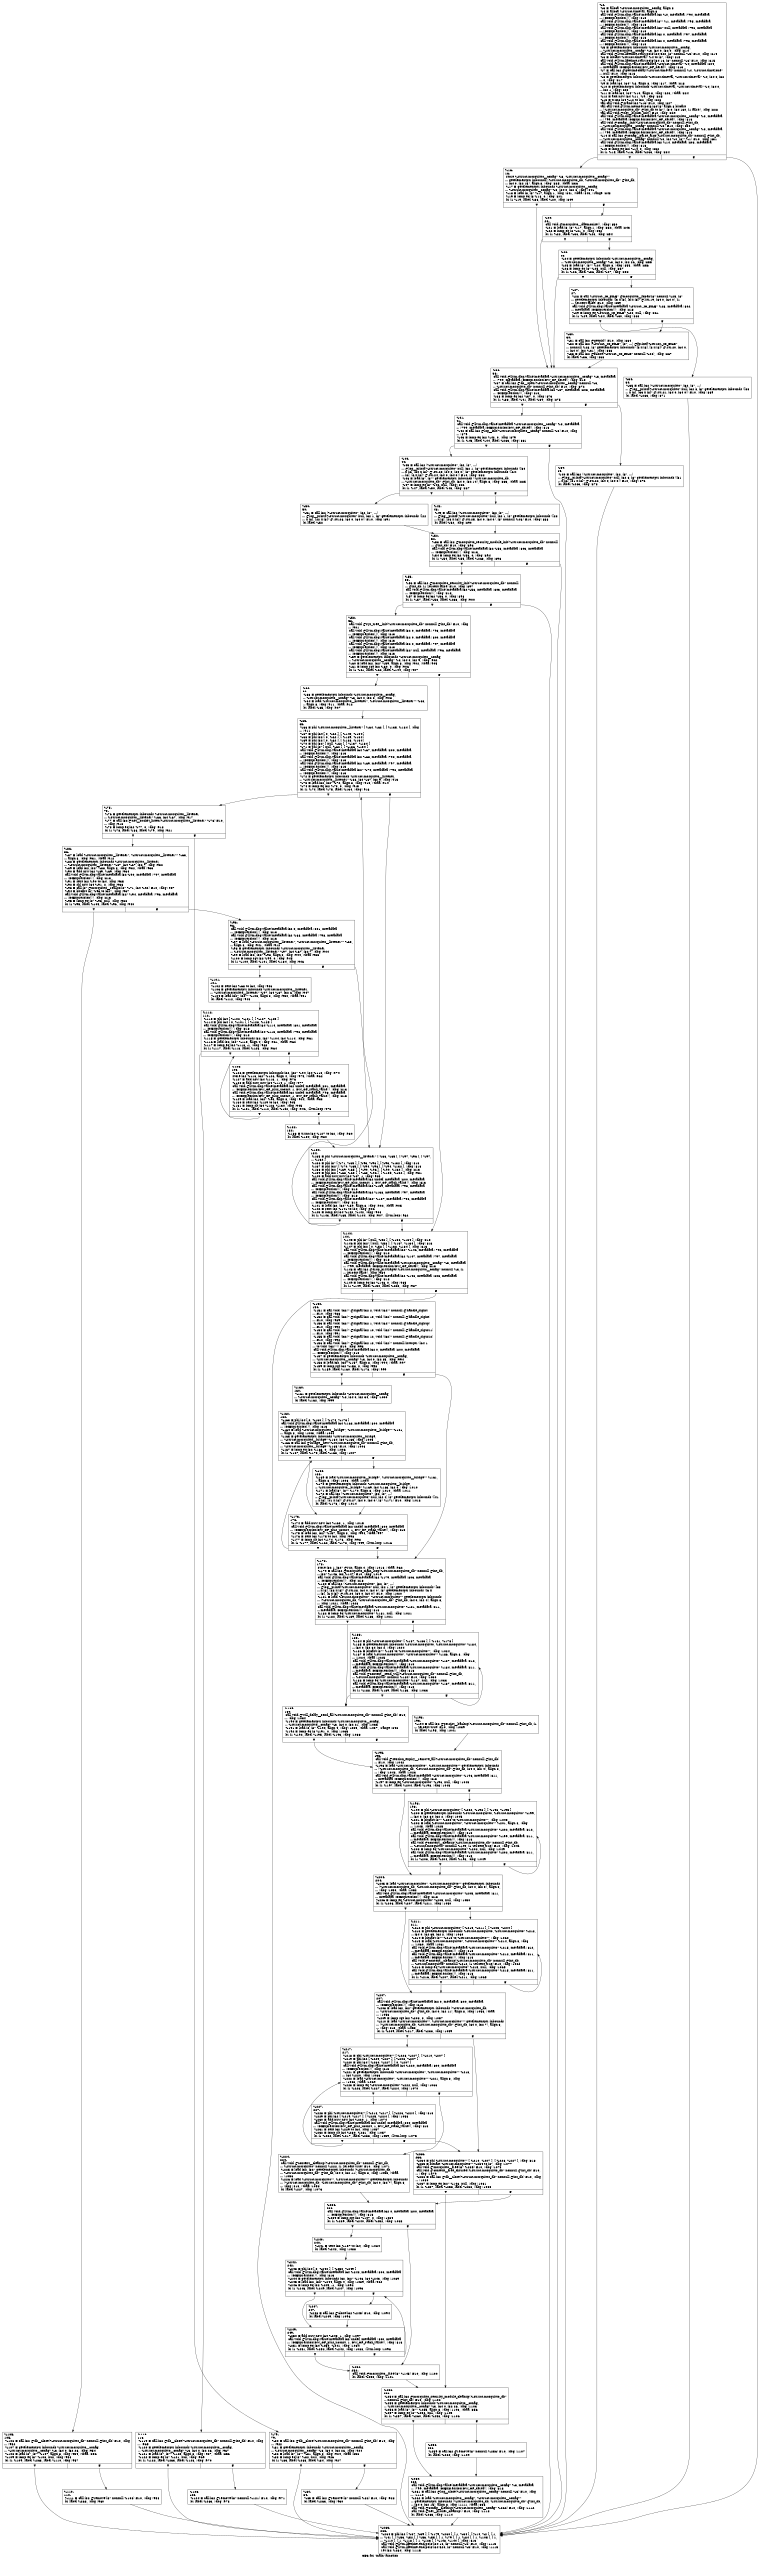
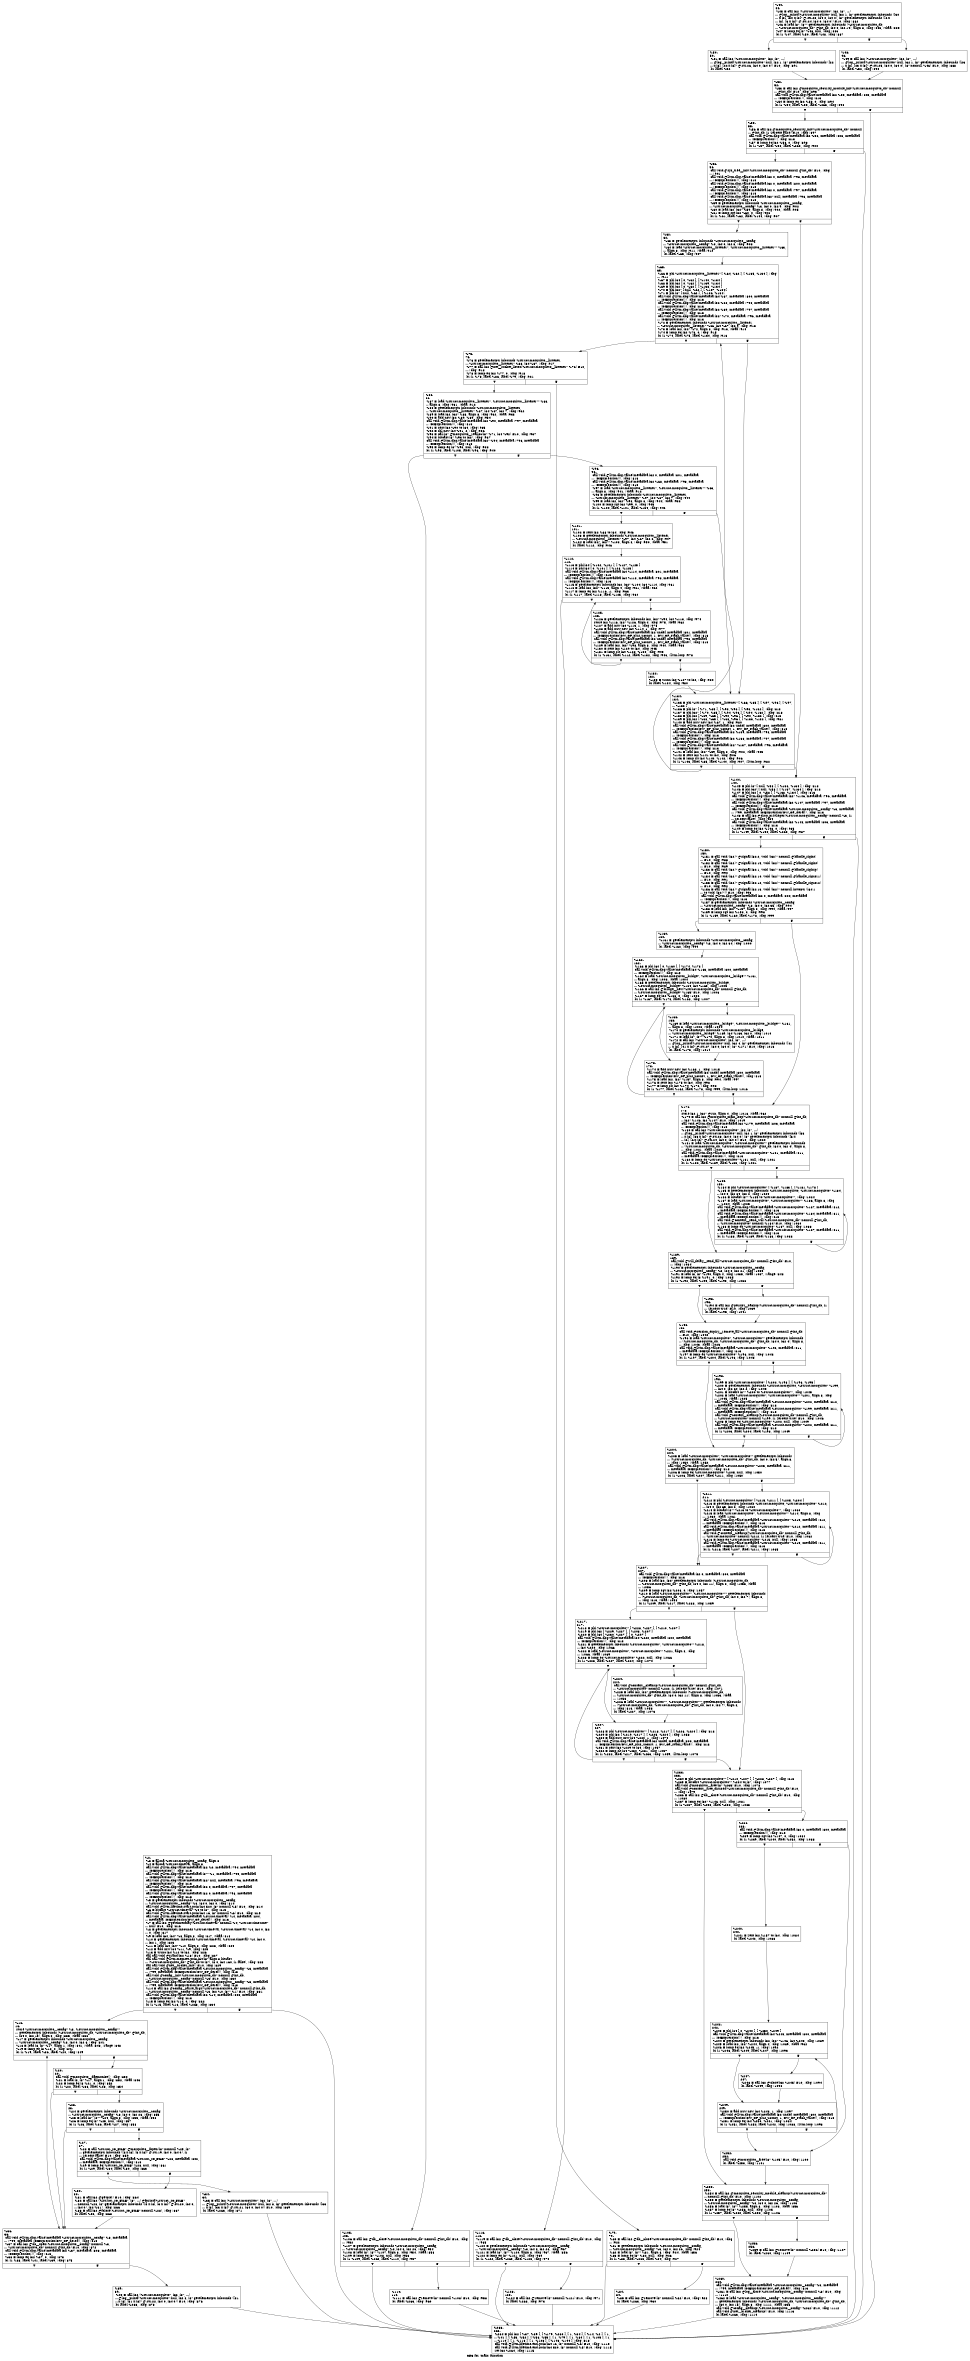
(518, 432) -> none
none -> (763, 1292)
(364, 2197) -> (666, 1717)
